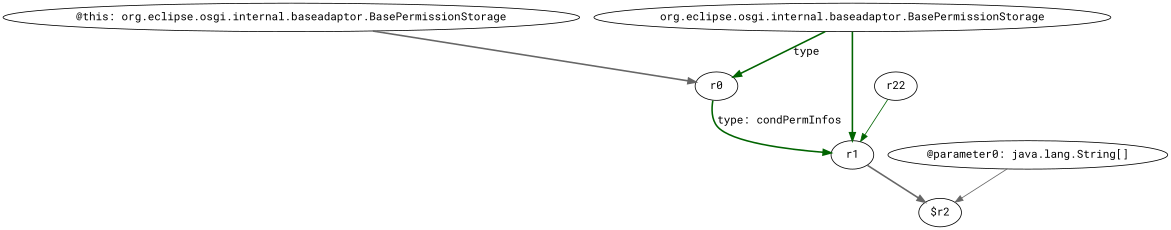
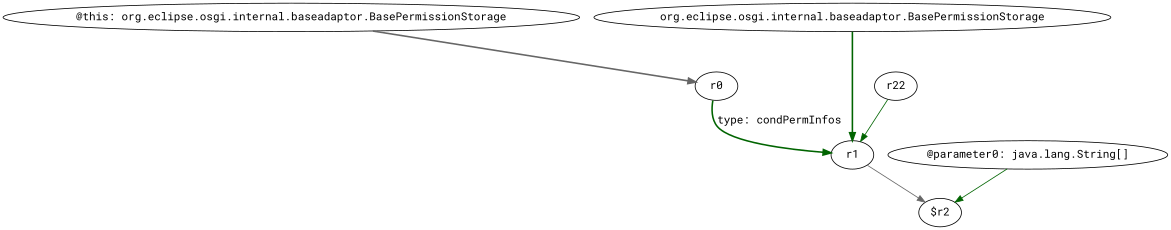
(783, 53) -> none
(893, 182) -> (893, 182)
(984, 183) -> (984, 183)
